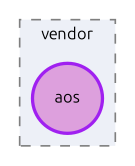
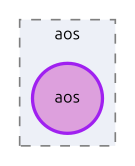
(67, 35) -> (67, 35)
